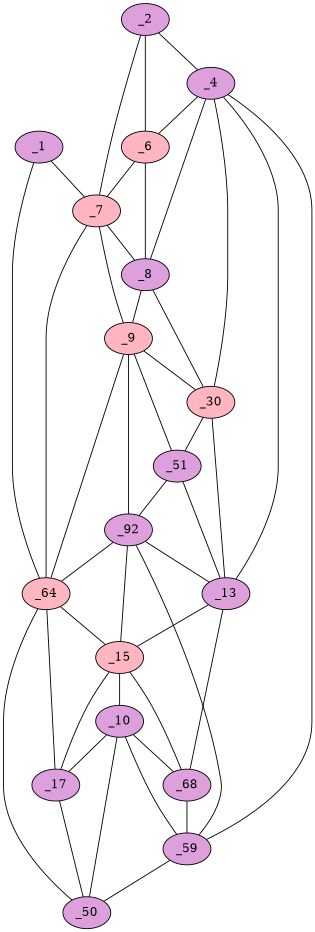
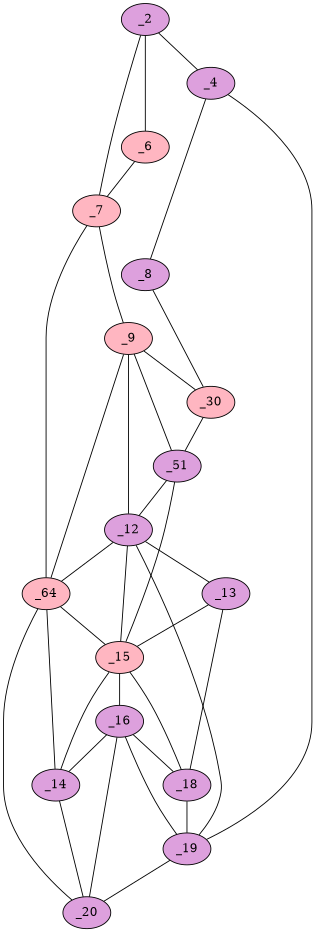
(178, 115) -> none
(39, 147) -> none
(145, 211) -> none
(121, 243) -> none
(228, 243) -> none
(137, 307) -> none
(278, 335) -> none
(218, 498) -> none
(128, 530) -> (128, 530)
(202, 530) -> (155, 563)
(120, 721) -> (120, 721)
(56, 785) -> (56, 785)
(187, 785) -> (187, 785)
(187, 849) -> (187, 849)
(87, 913) -> (87, 913)
